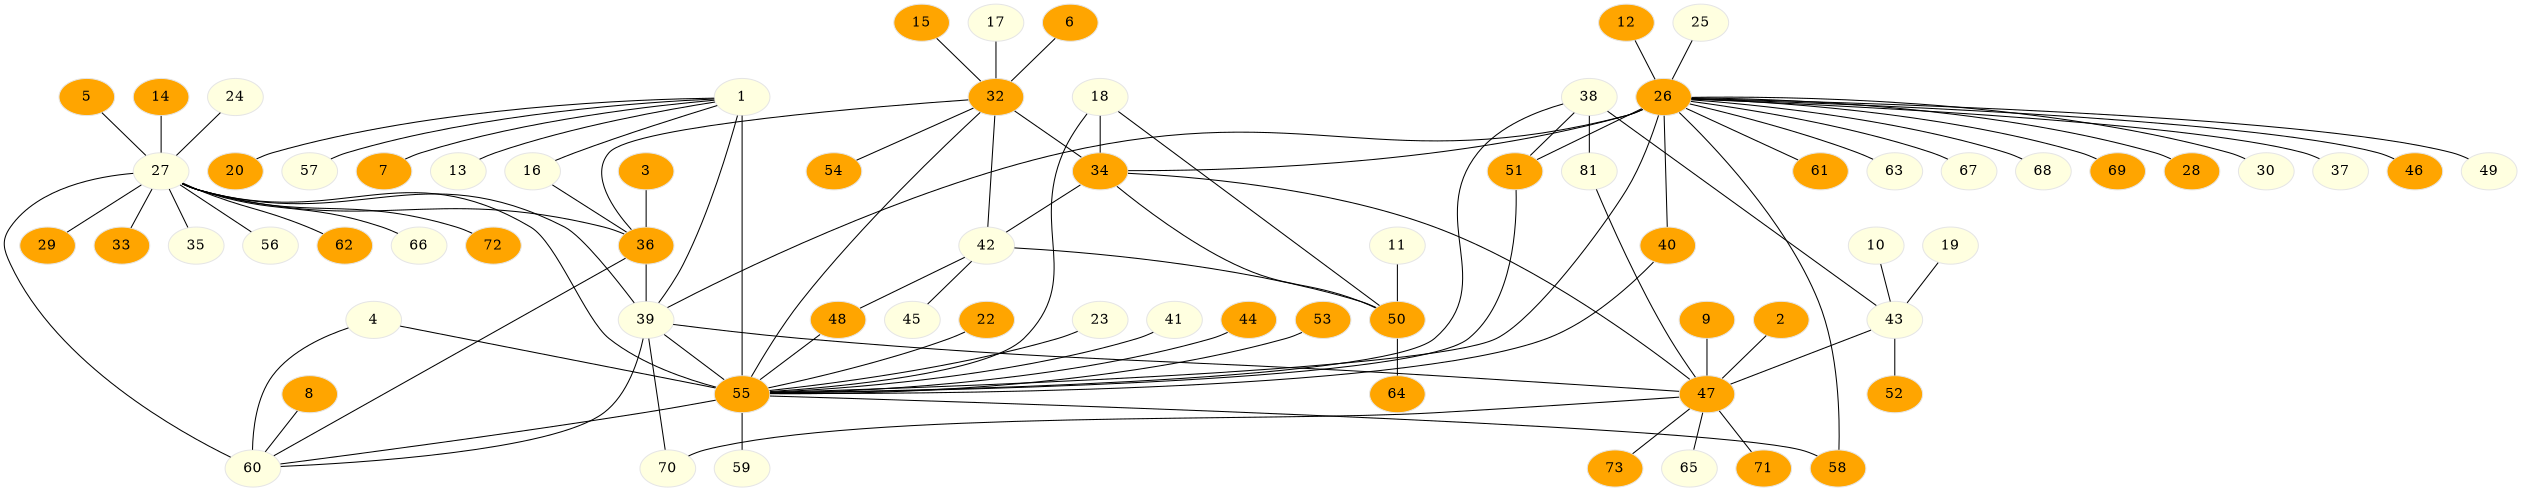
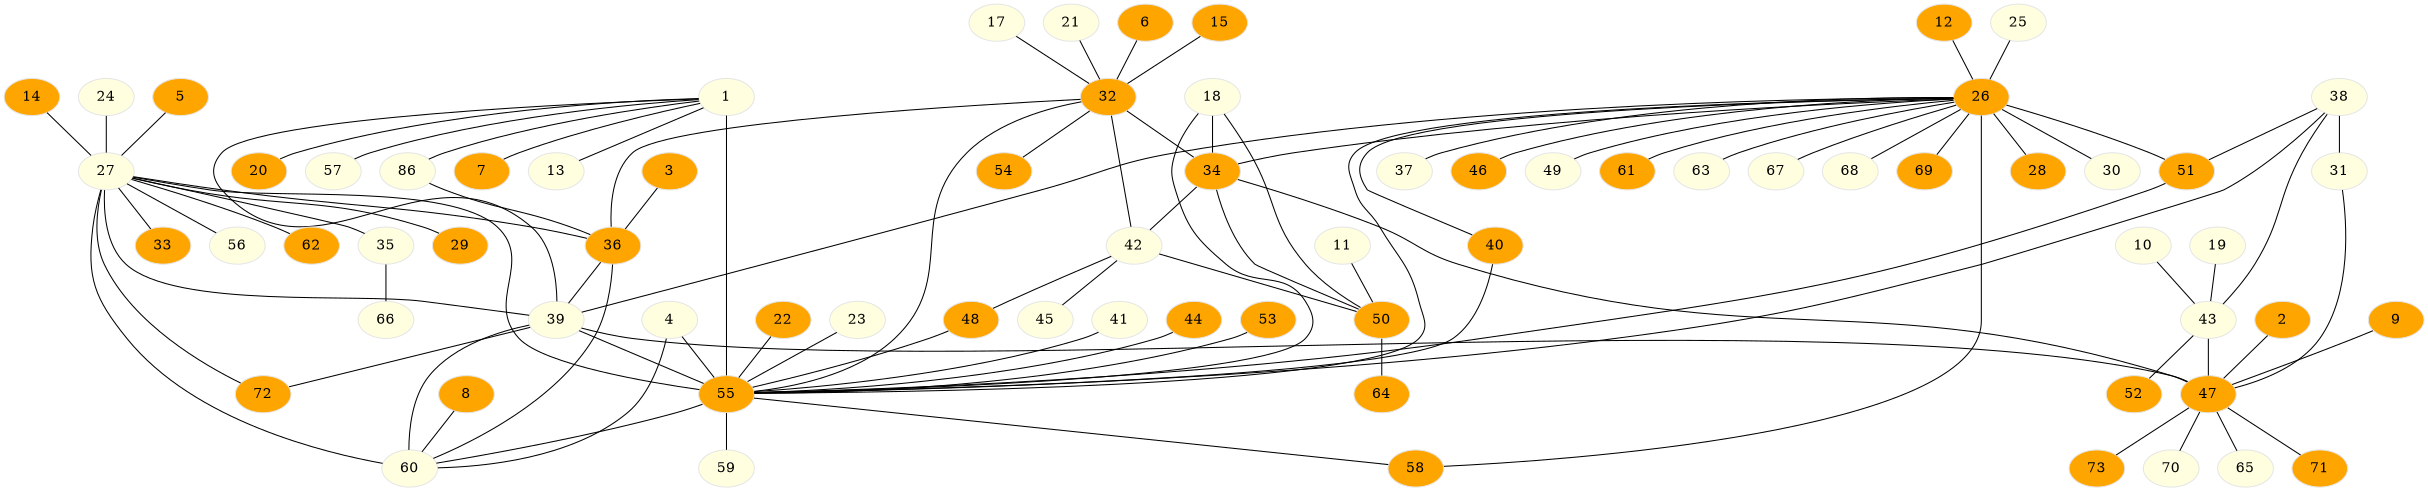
none -> (1071, 23)
(533, 171) -> (408, 171)
(1589, 171) -> (2339, 171)
(290, 208) -> (386, 283)
(657, 394) -> (410, 357)
